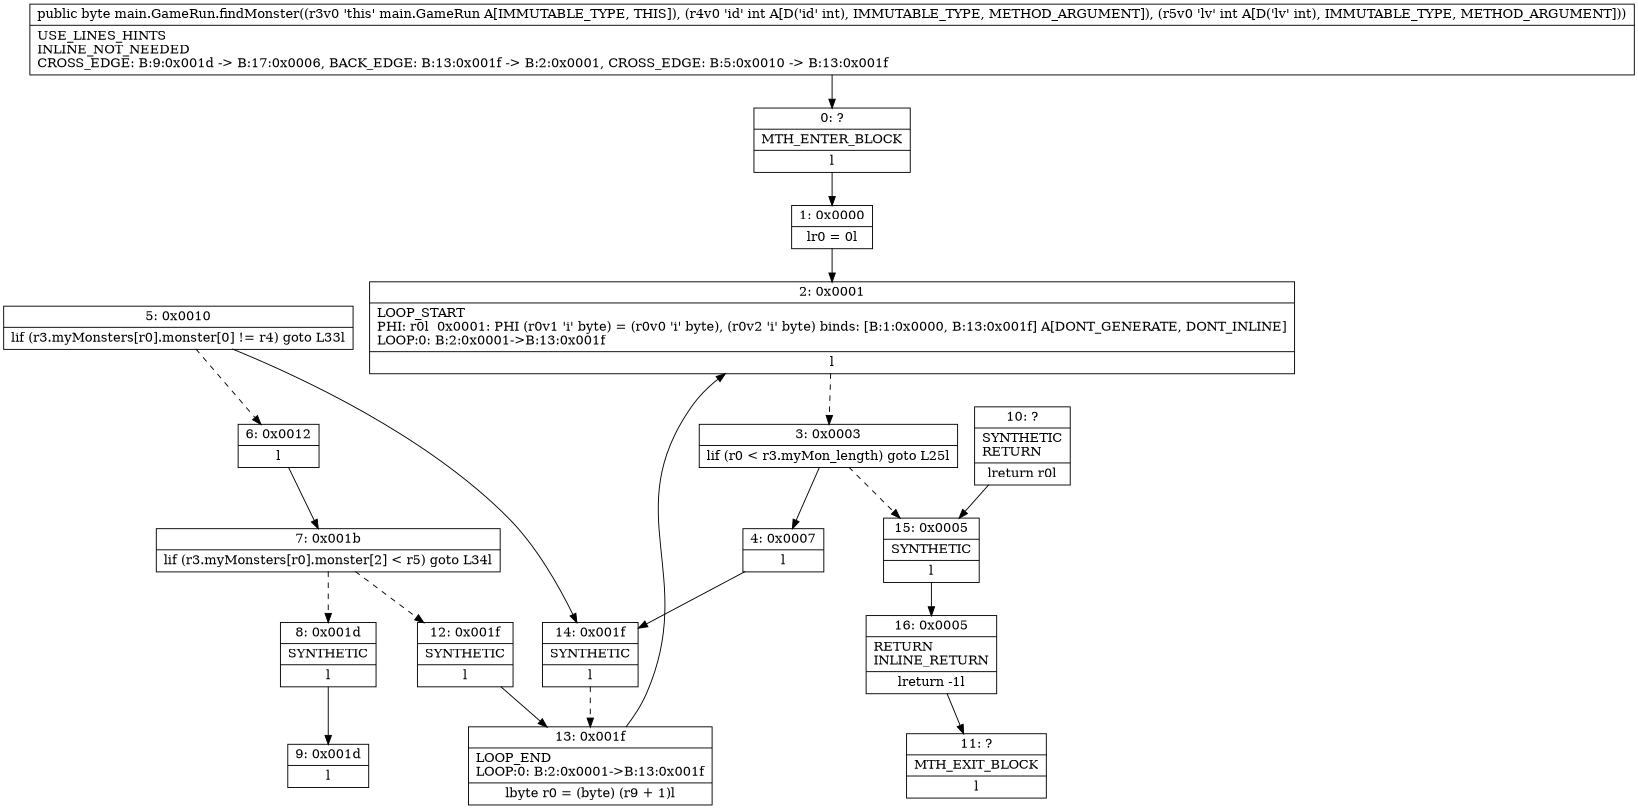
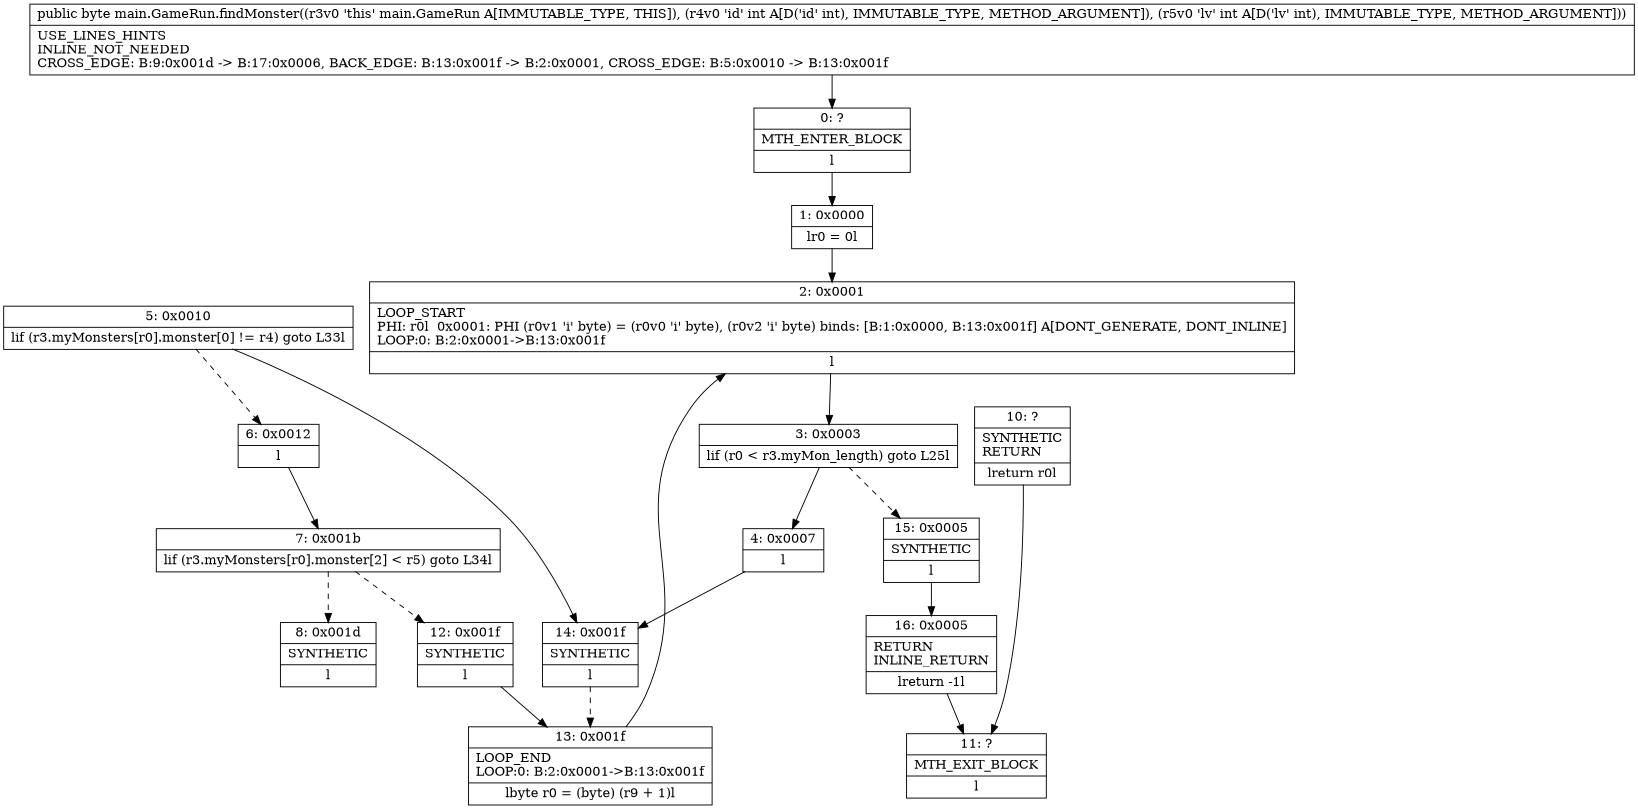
(830, 394) -> (830, 394)
(977, 498) -> (1018, 606)
(328, 766) -> none
